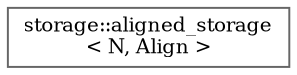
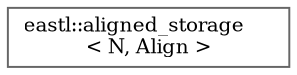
(149, 37) -> (149, 37)
